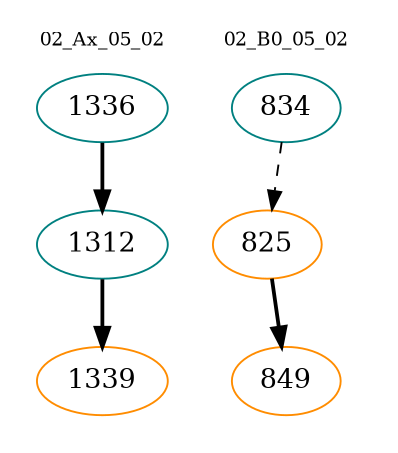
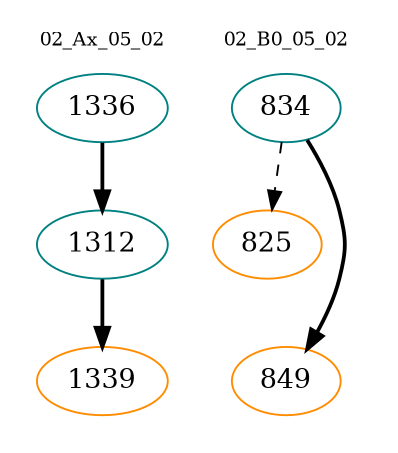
(275, 303) -> (344, 235)
